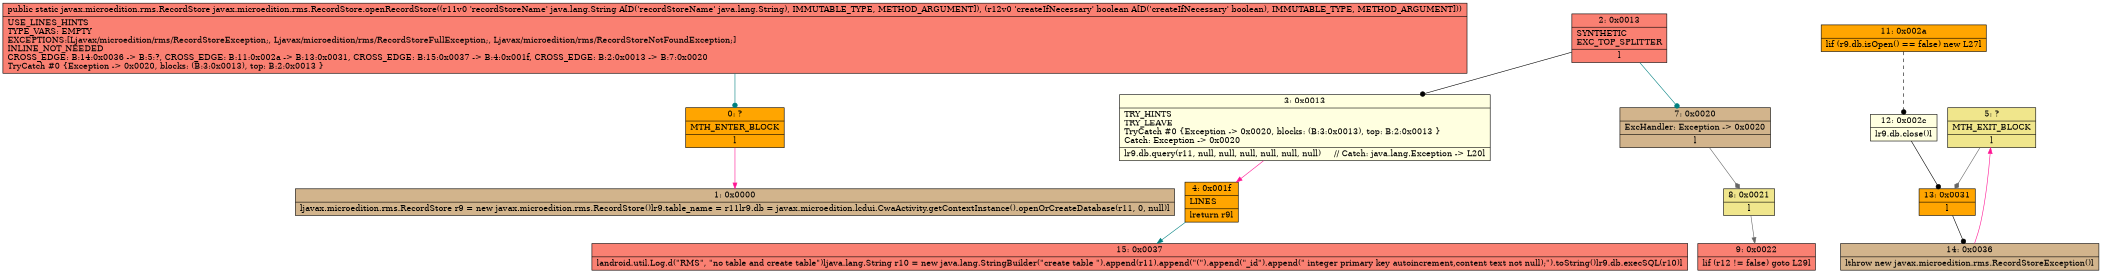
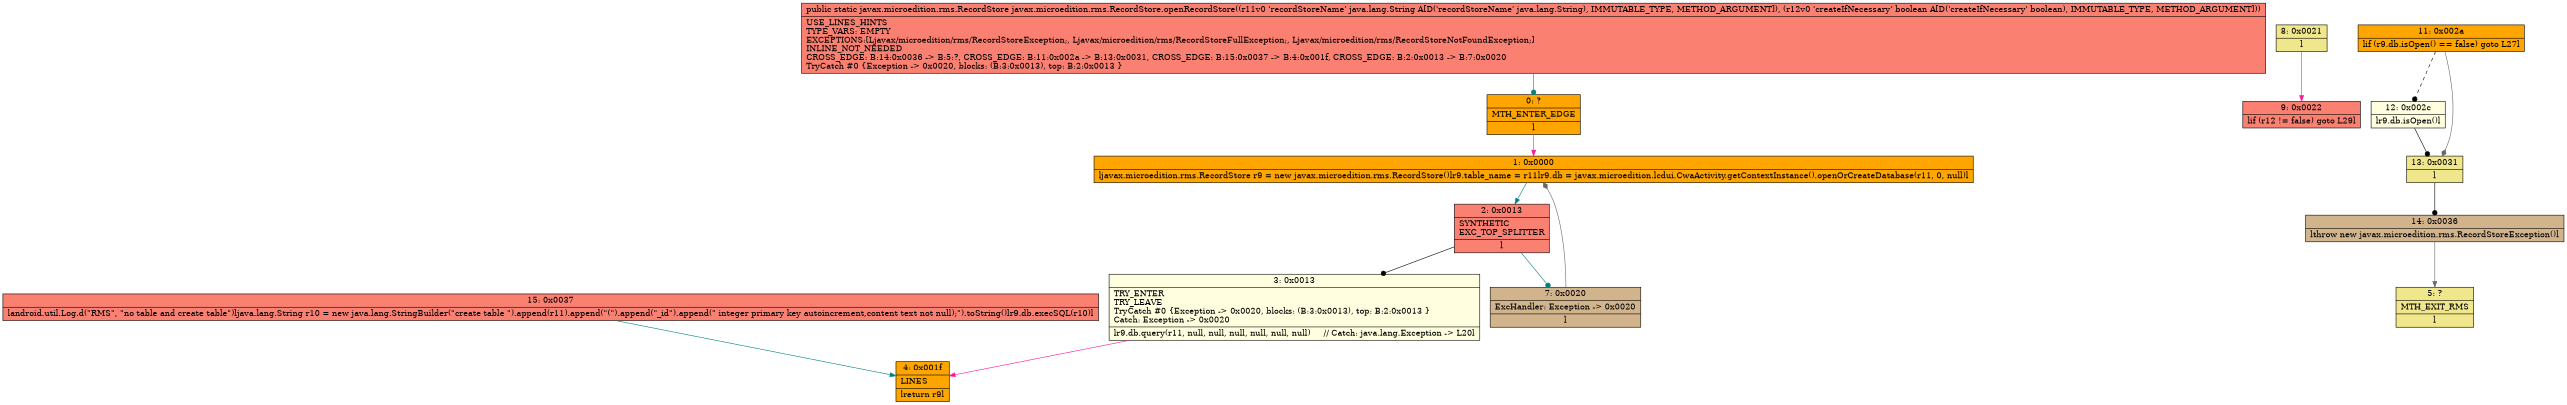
(1904, 45) -> (2441, 45)
(1148, 114) -> (1139, 294)
(735, 127) -> (1534, 114)
(1992, 127) -> (2435, 307)
(1904, 134) -> (2408, 121)
(1722, 165) -> (1562, 237)
(1969, 165) -> (2453, 101)
none -> (1522, 191)
(1985, 199) -> (2435, 262)
(735, 202) -> (1534, 169)
(1947, 202) -> (2435, 169)
(1752, 227) -> (2302, 73)
(1174, 231) -> (753, 348)
